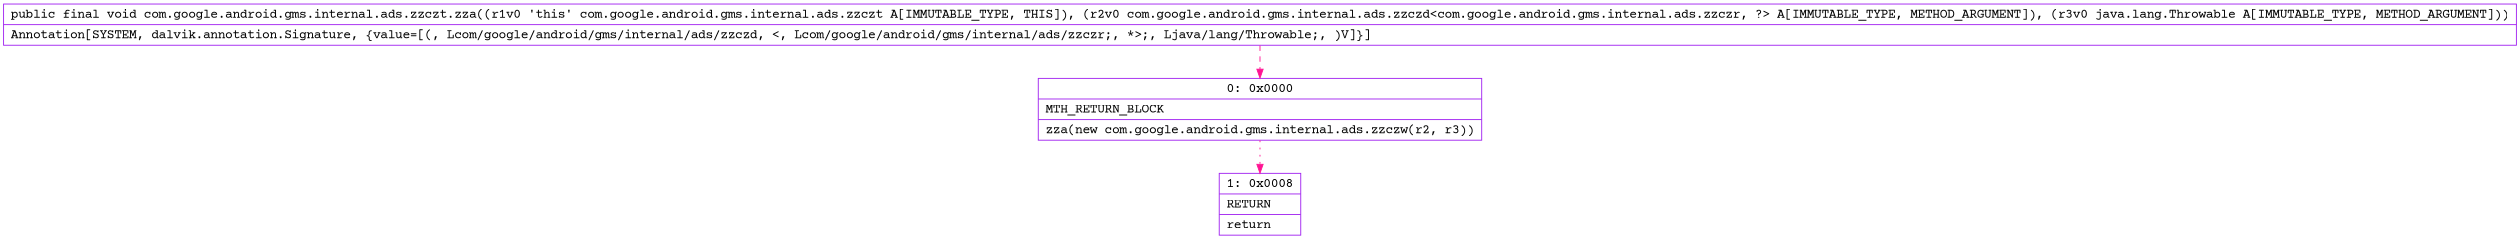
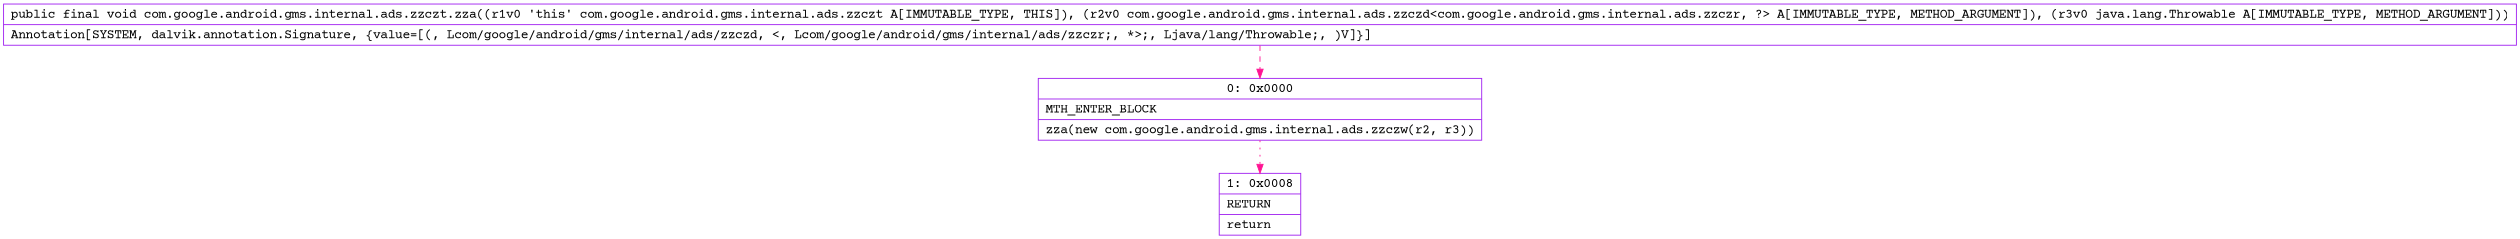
(1105, 109) -> (1101, 109)
